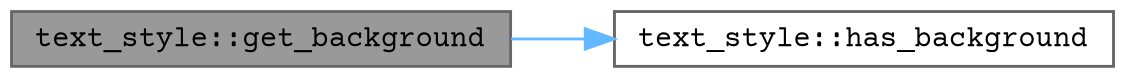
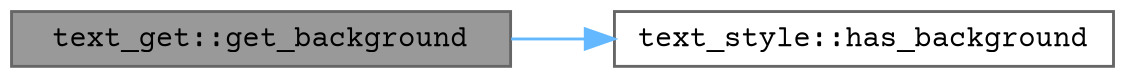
(261, 39) -> (261, 39)
